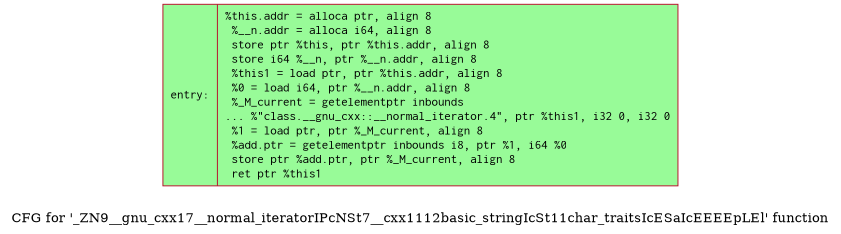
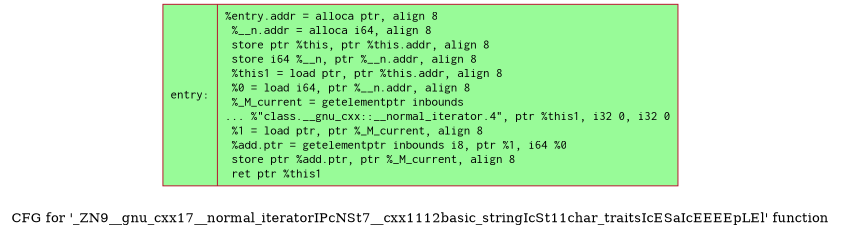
(329, 16) -> (332, 16)
